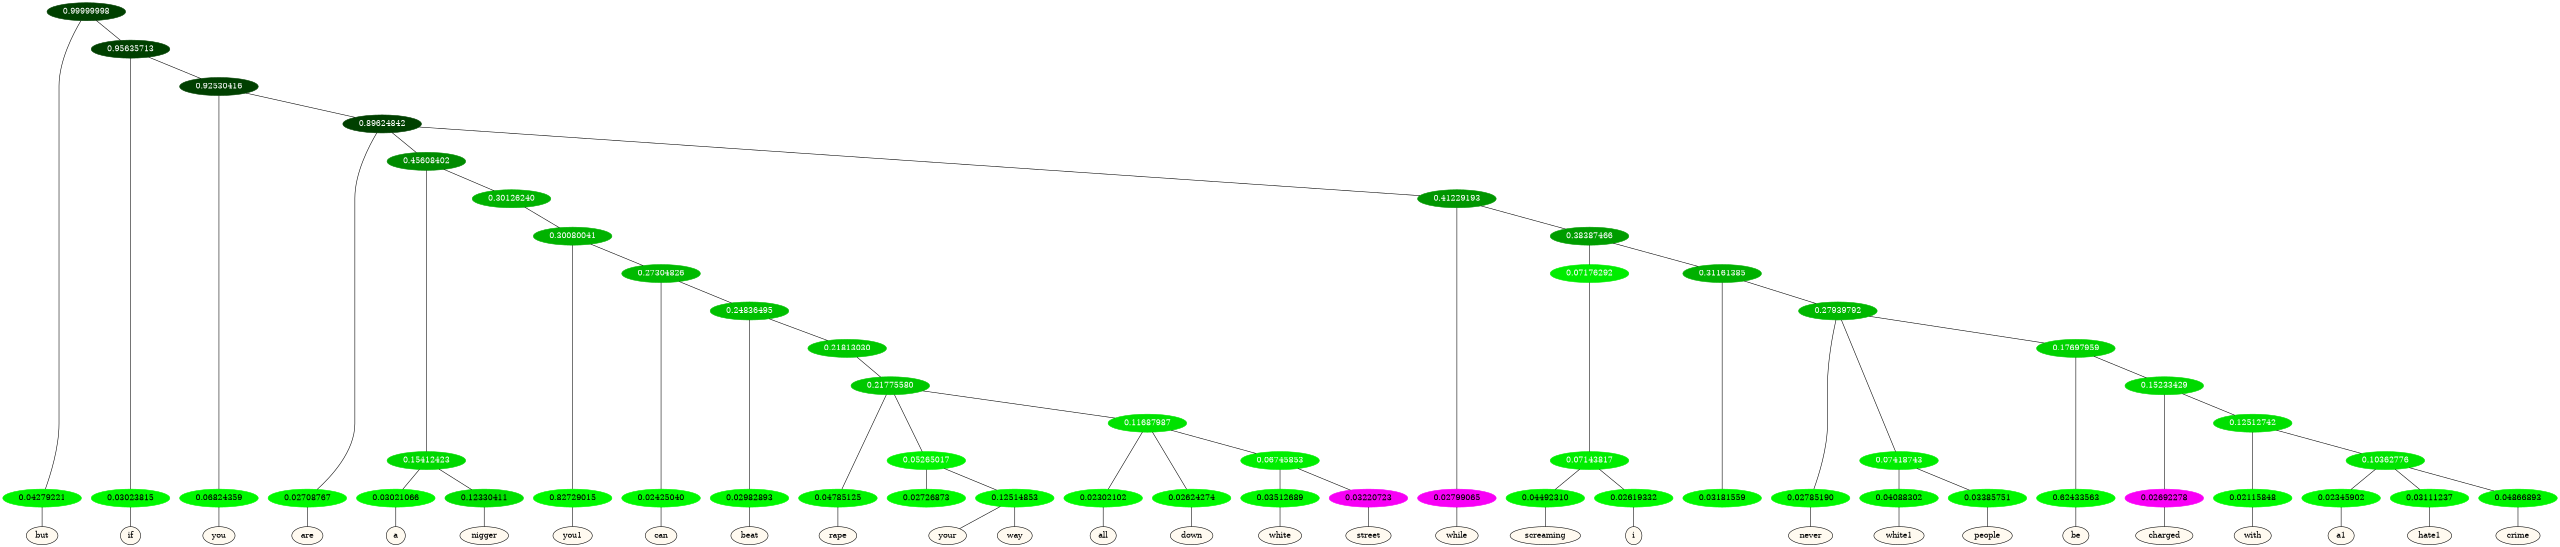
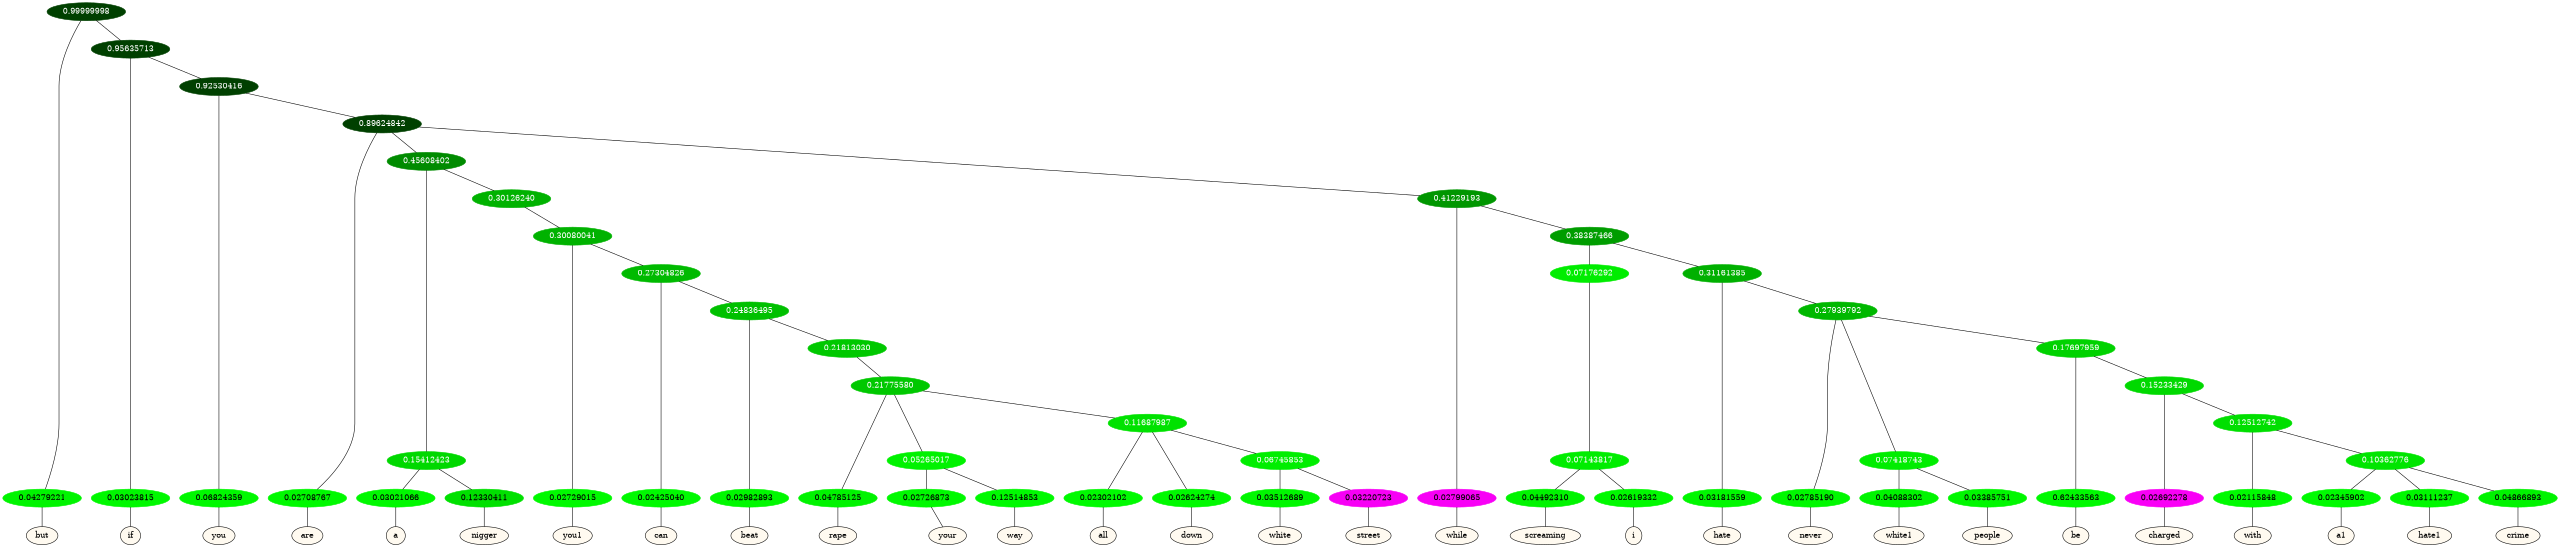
(573, 498) -> (573, 498)
(980, 518) -> (937, 517)
none -> (1722, 536)
